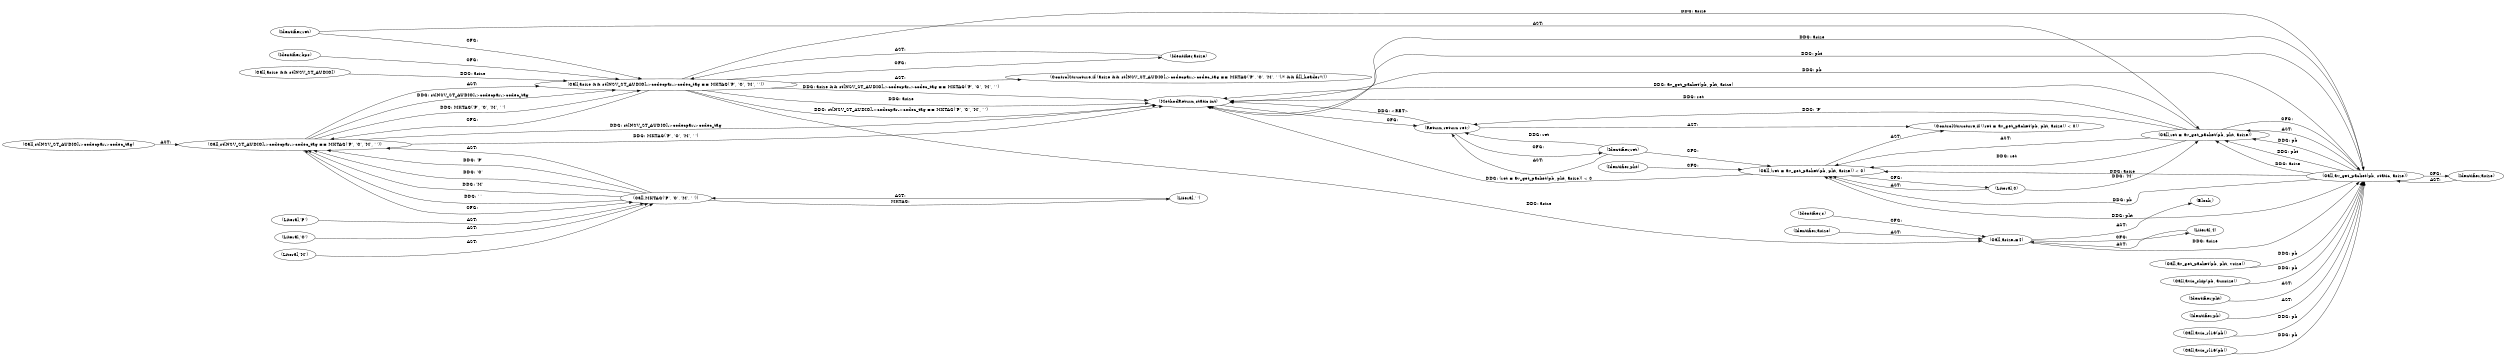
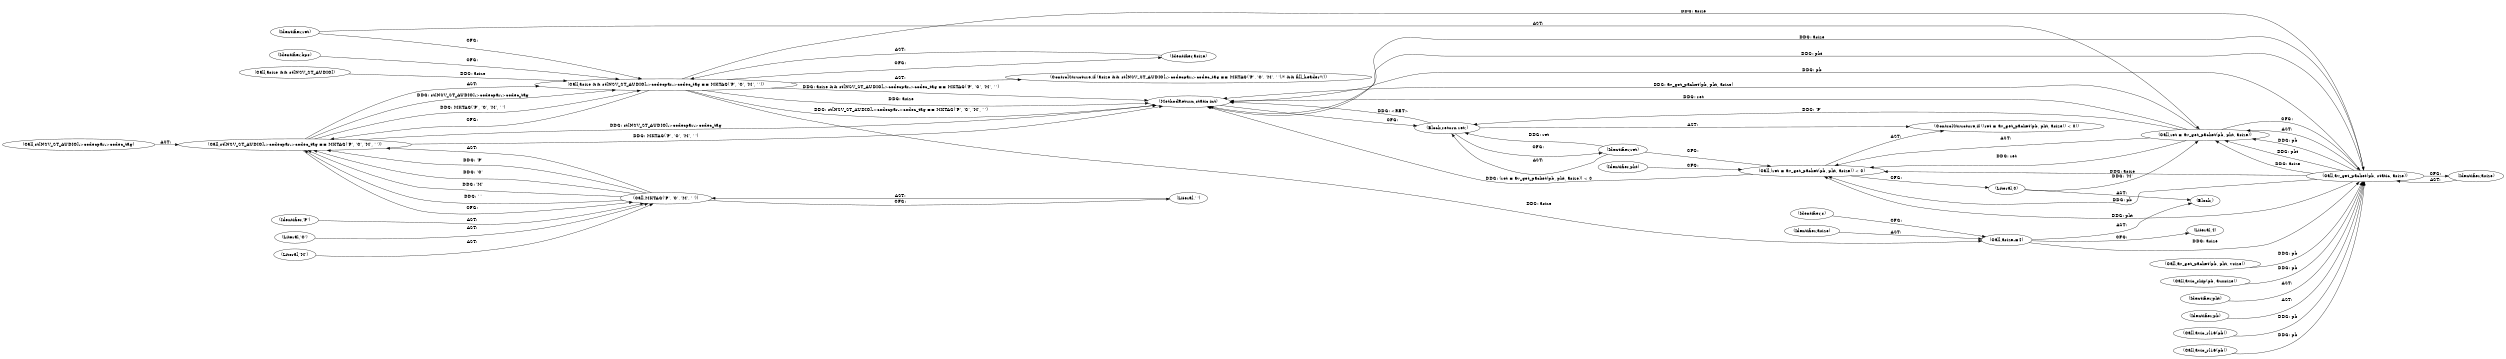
(1447, 128) -> (1447, 128)
(1912, 189) -> (2106, 195)
(901, 202) -> (901, 202)
(295, 220) -> (295, 220)
(2113, 247) -> none
